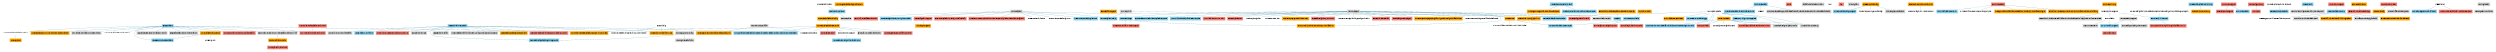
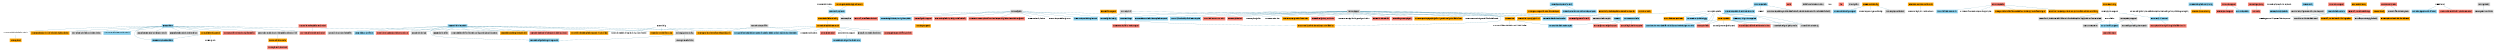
(117, 33) -> (117, 33)
